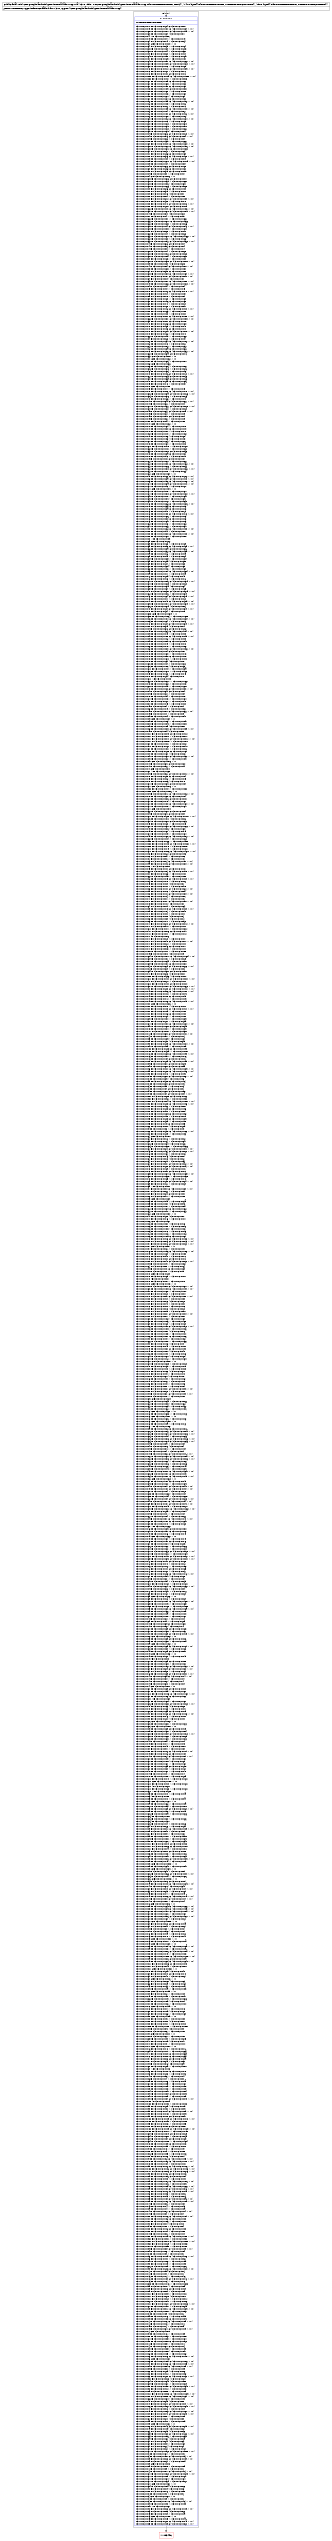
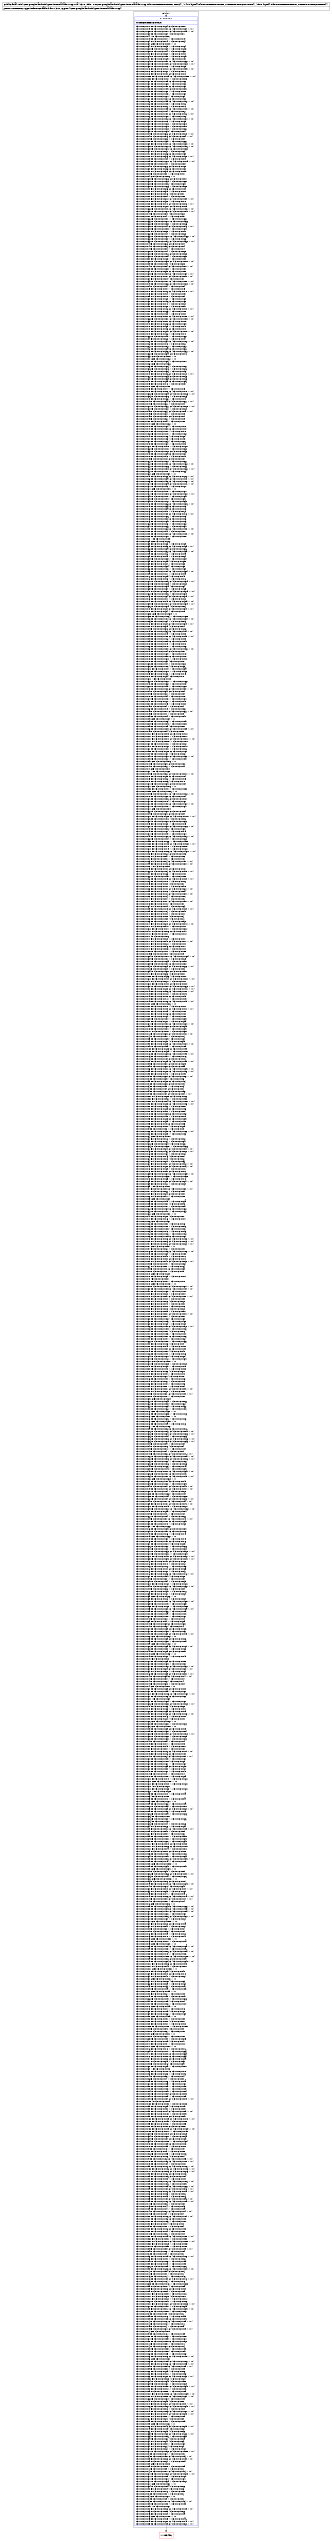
(149, 23) -> (149, 23)
